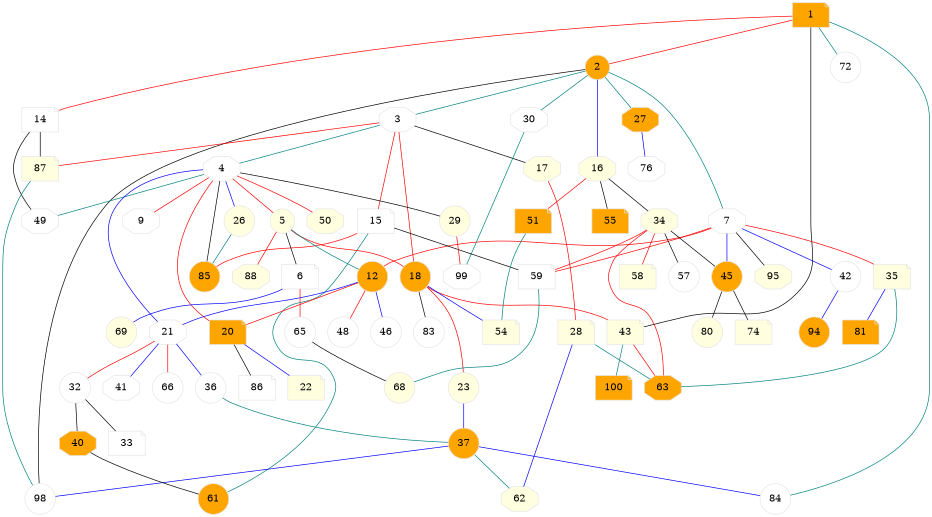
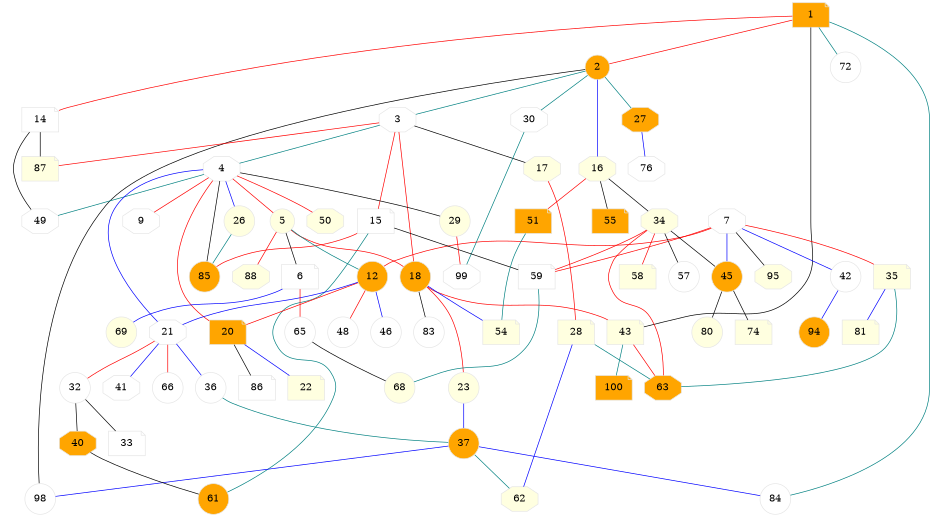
(681, 127) -> none
(861, 332) -> (861, 332)
(3, 333) -> none
